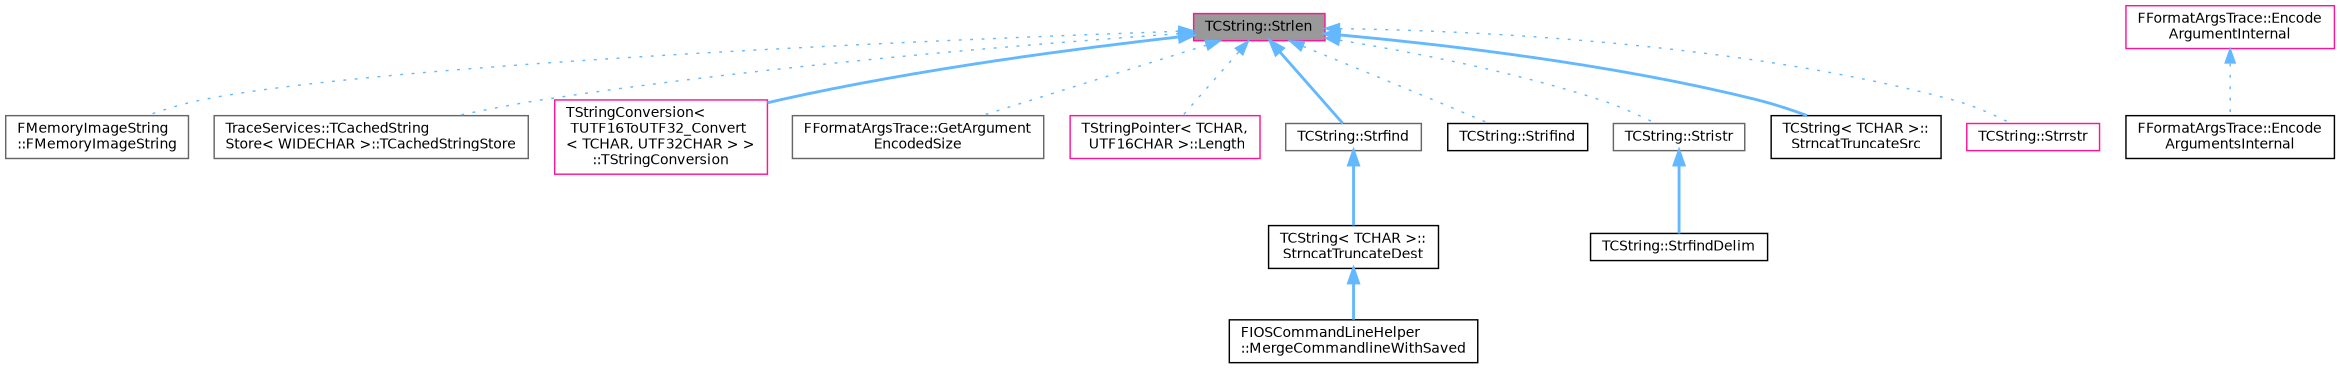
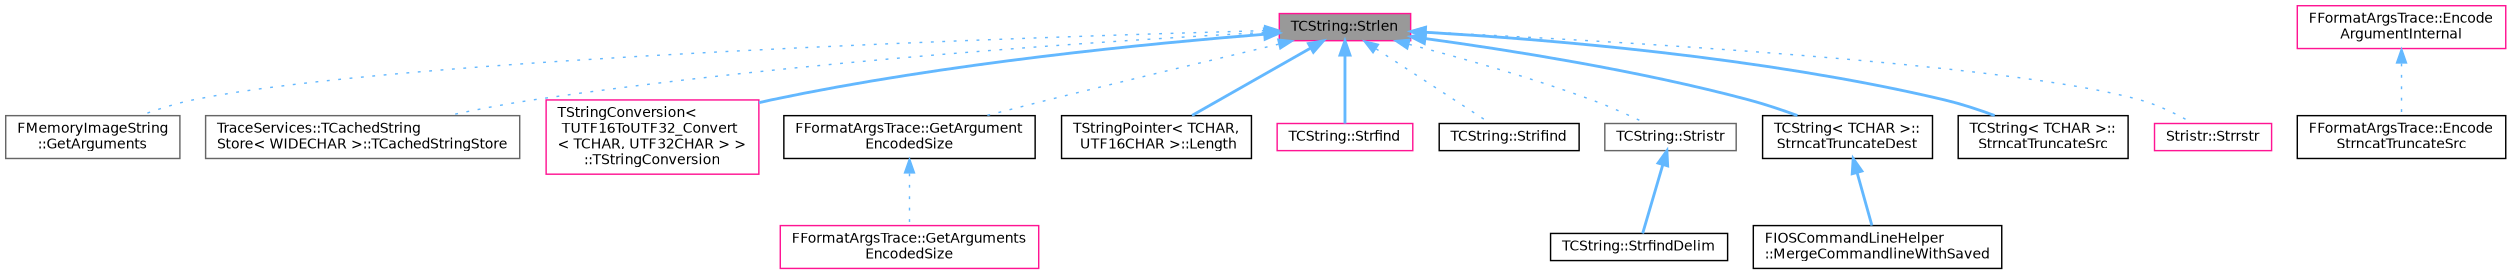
(1211, 84) -> (1251, 82)
(97, 137) -> (93, 137)
(918, 137) -> (909, 137)
(1165, 137) -> (1156, 137)
(1354, 137) -> (1345, 137)
(2033, 137) -> (2213, 137)
(2230, 137) -> (2402, 137)
(1354, 195) -> (1613, 69)
none -> (909, 247)
